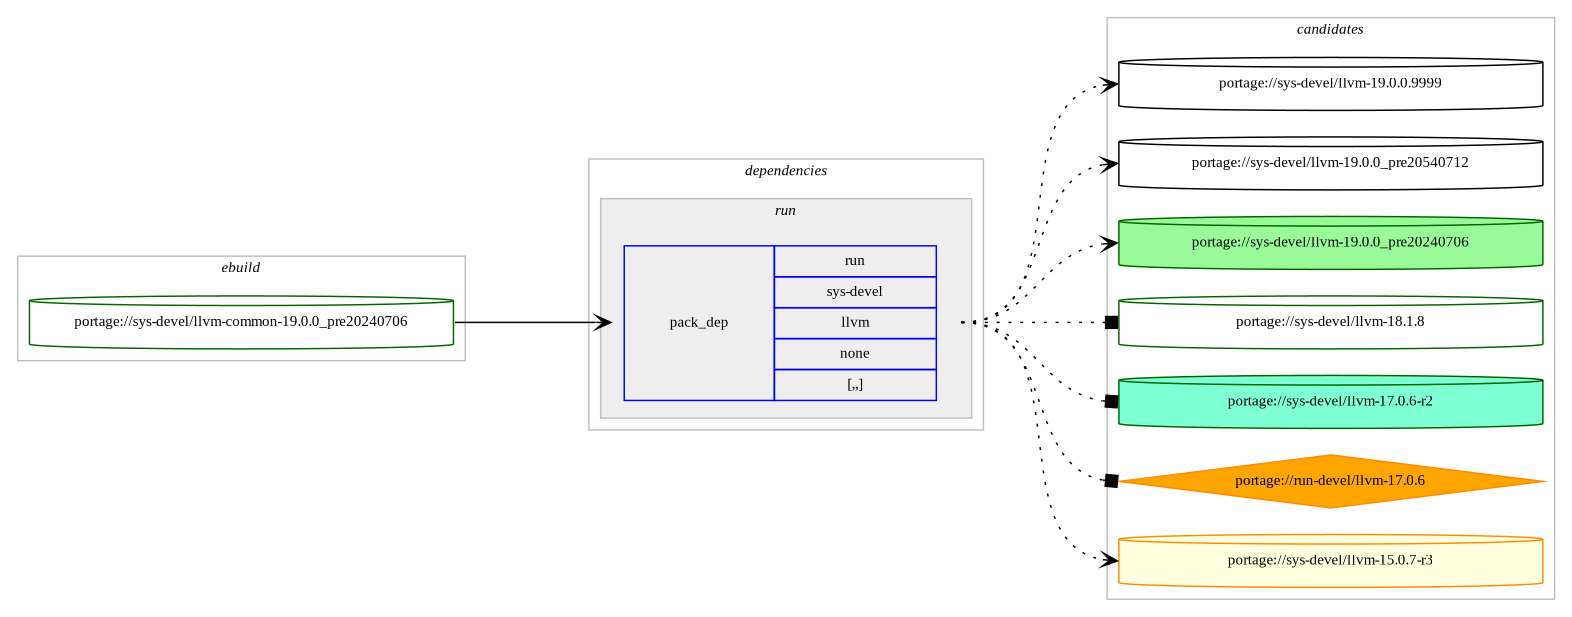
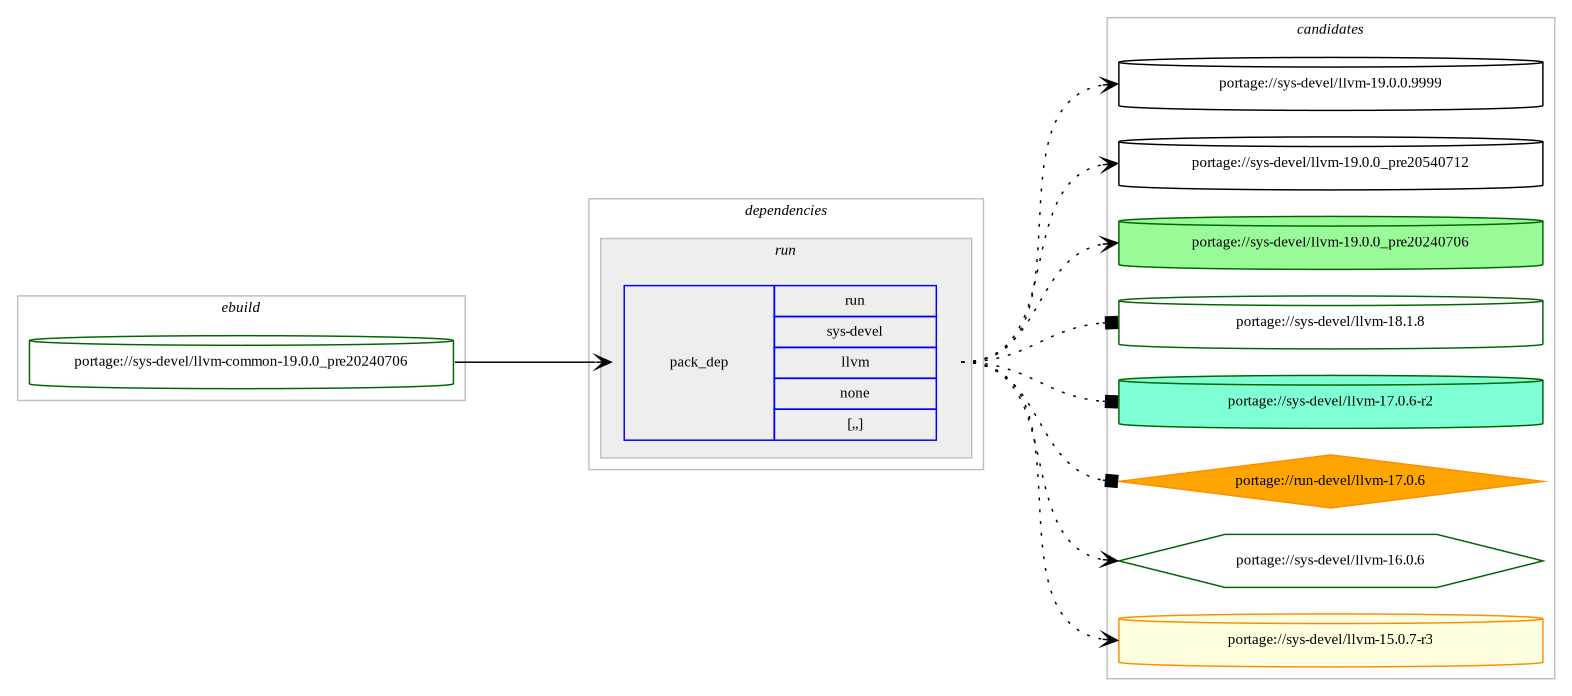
none -> (1331, 561)
